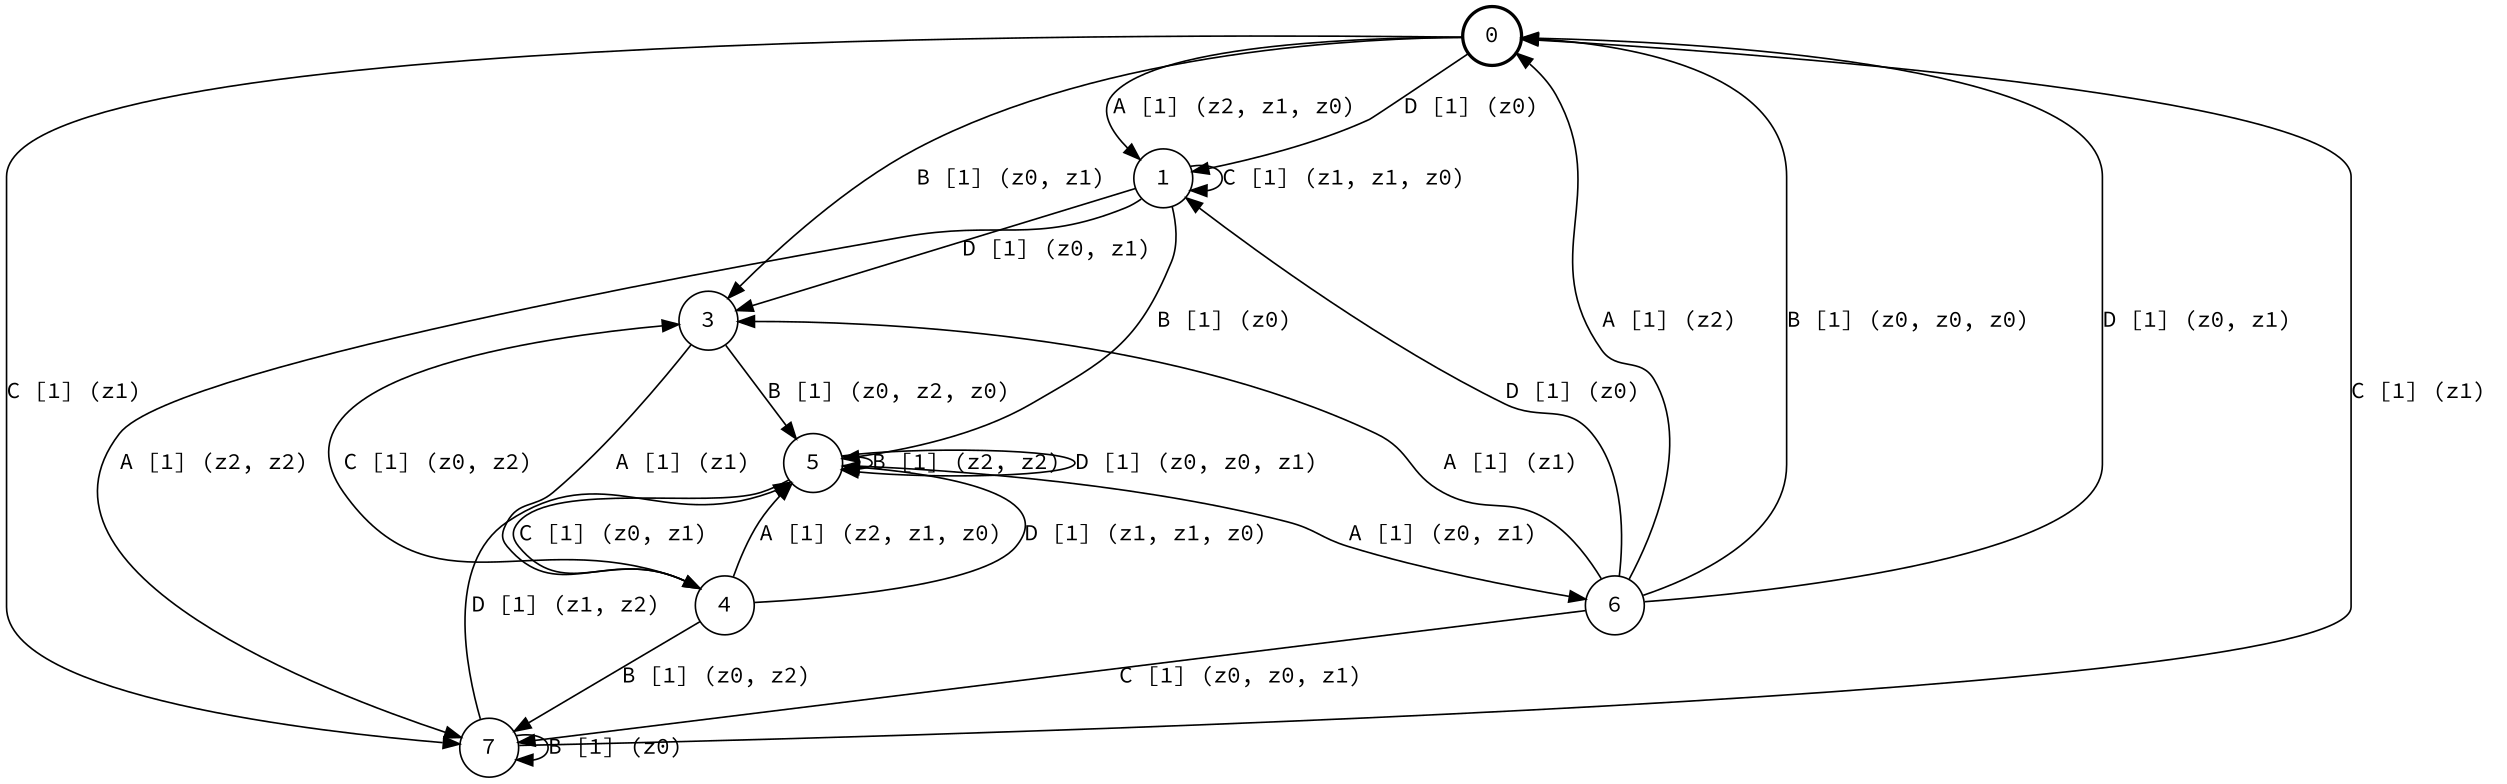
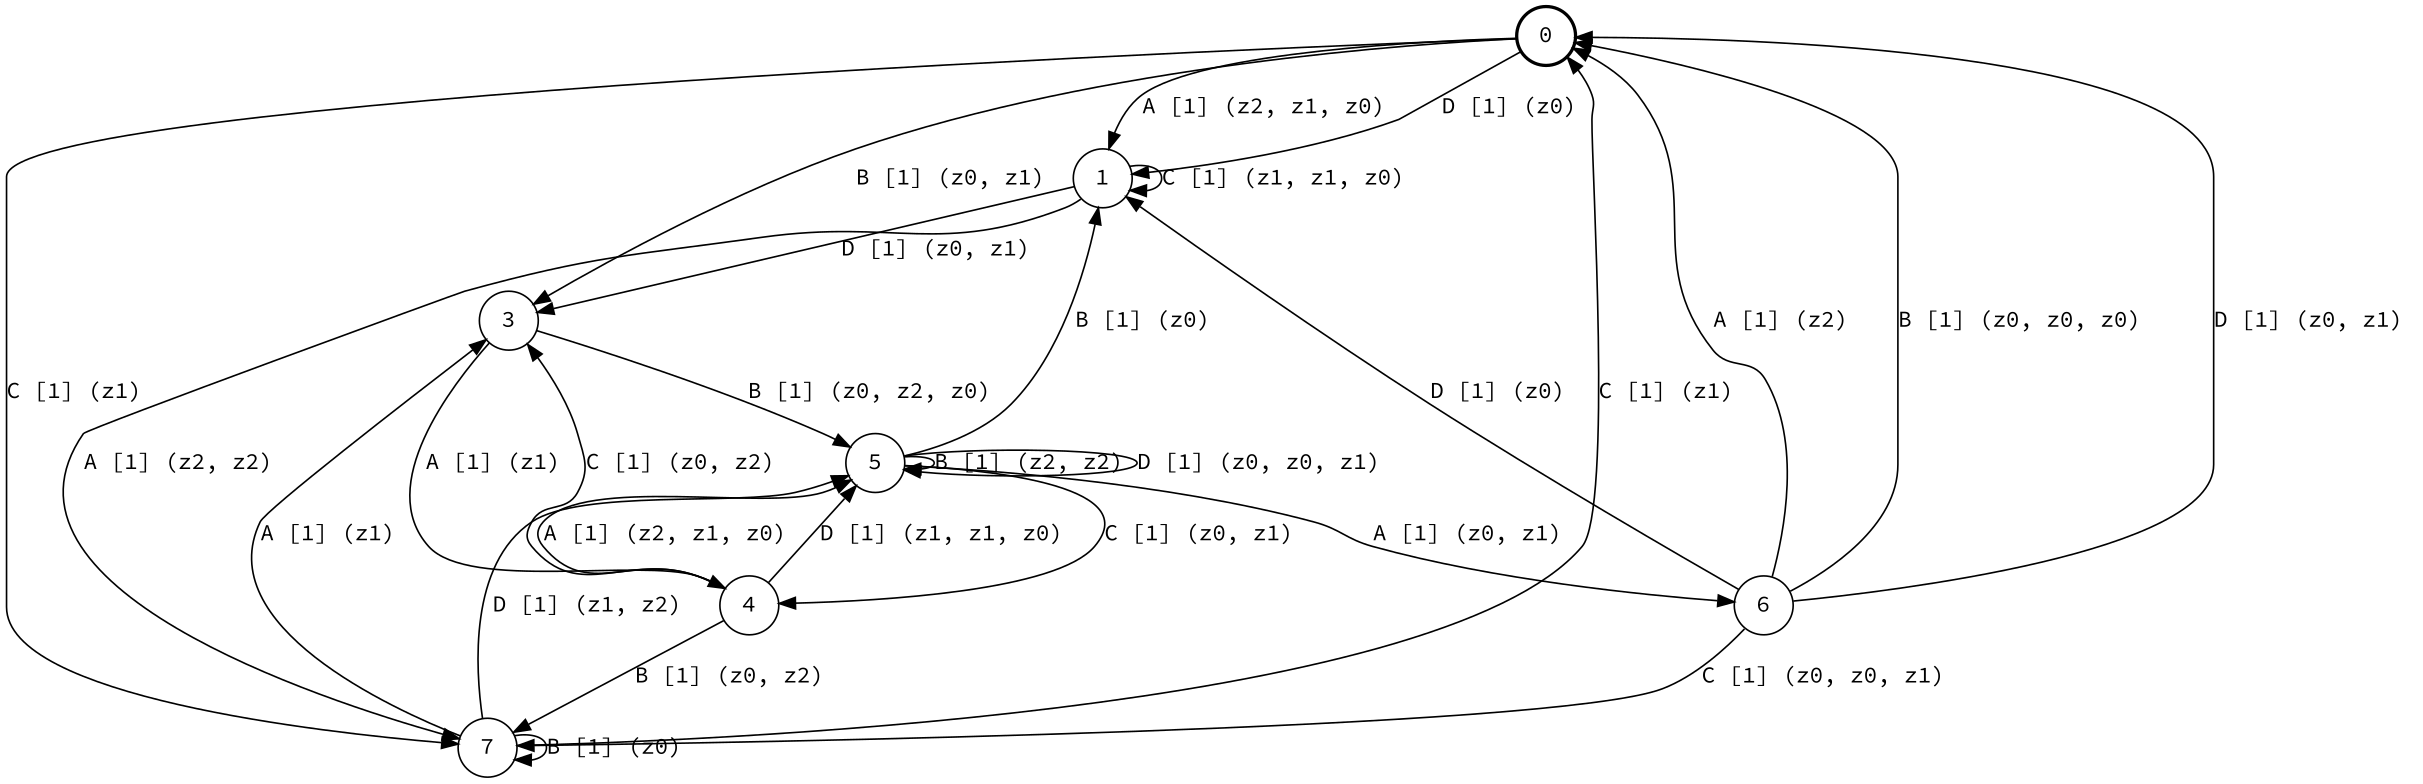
(1208, 374) -> (255, 546)
(1066, 384) -> (1036, 372)
